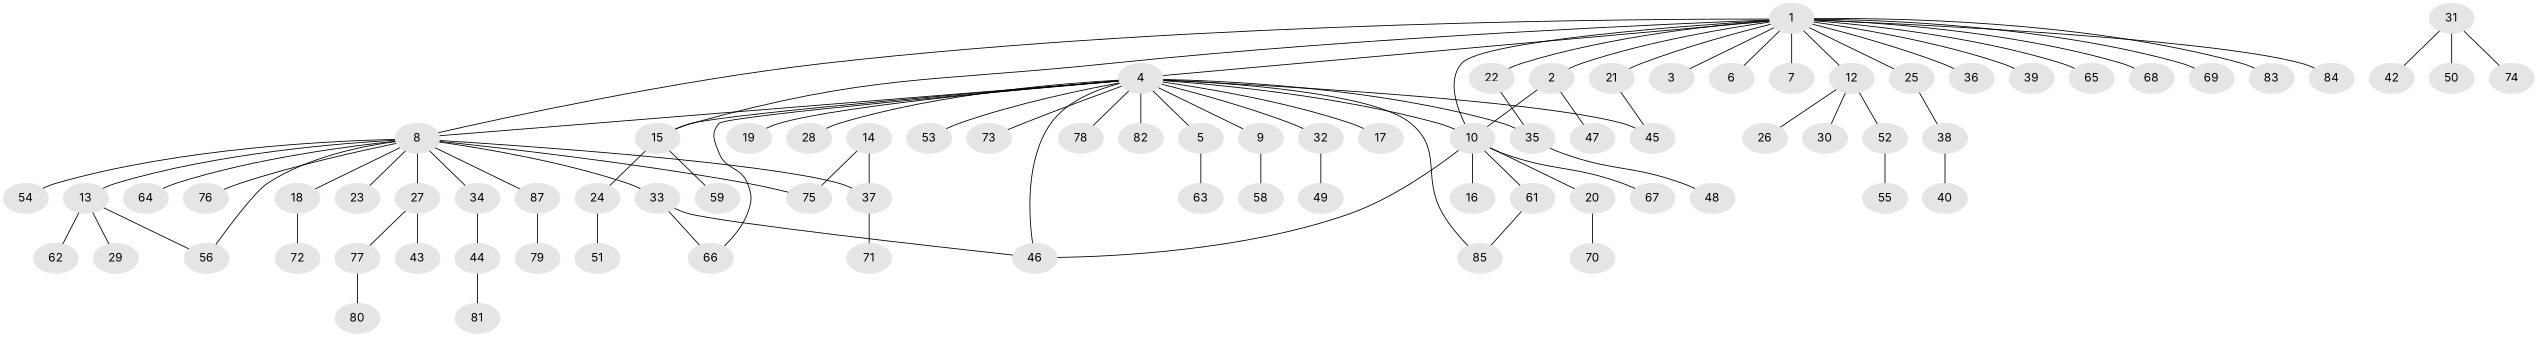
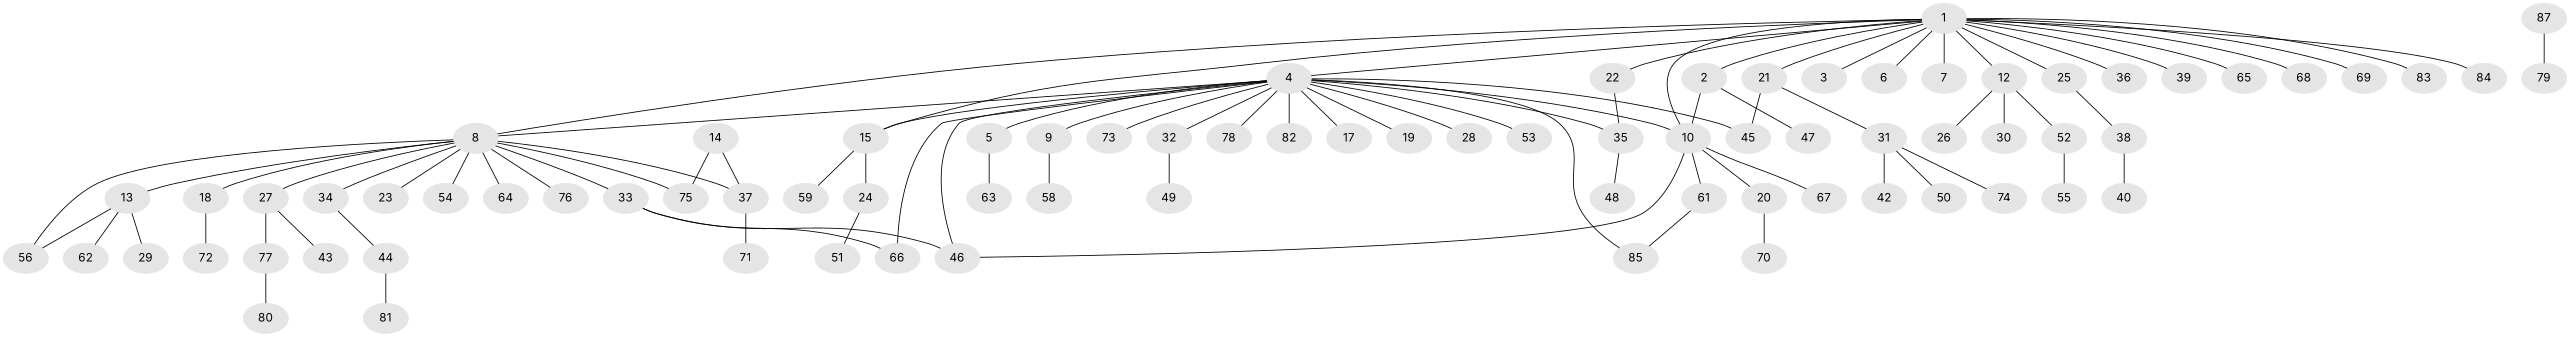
none -> (1824, 108)
(477, 168) -> none
(1472, 198) -> none
